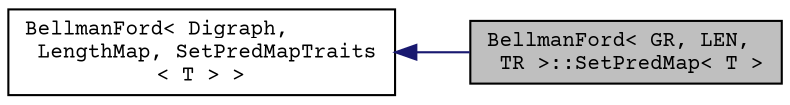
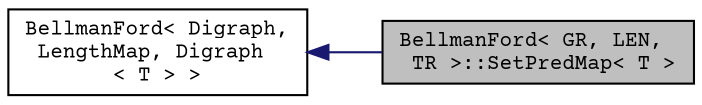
(202, 52) -> (158, 52)
